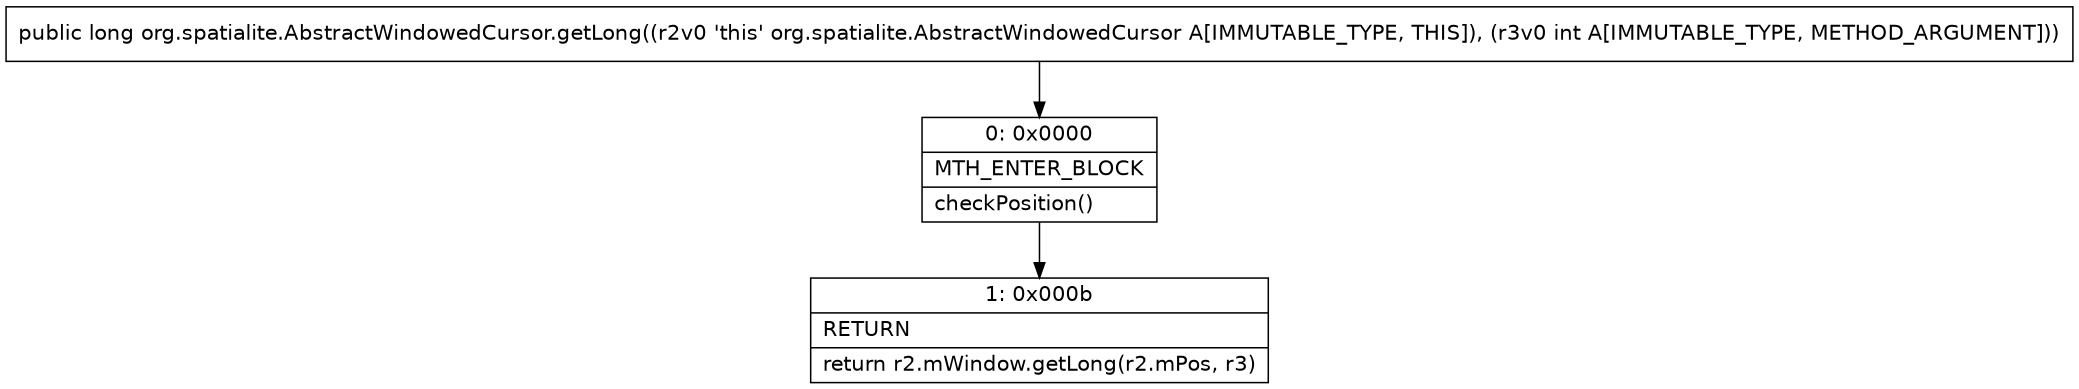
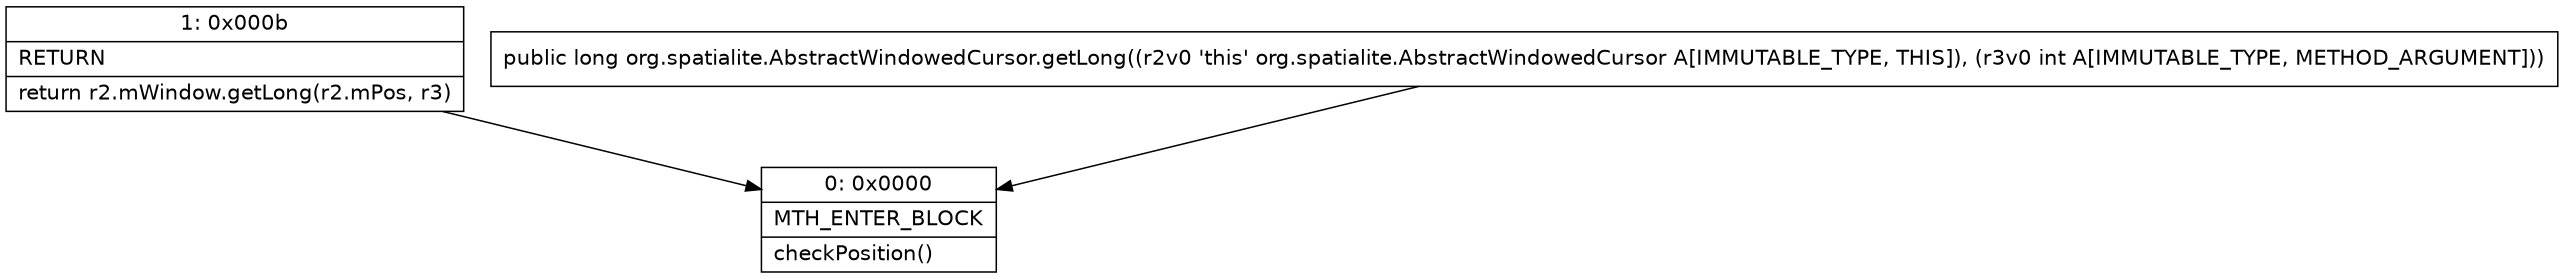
(1039, 242) -> (595, 149)
